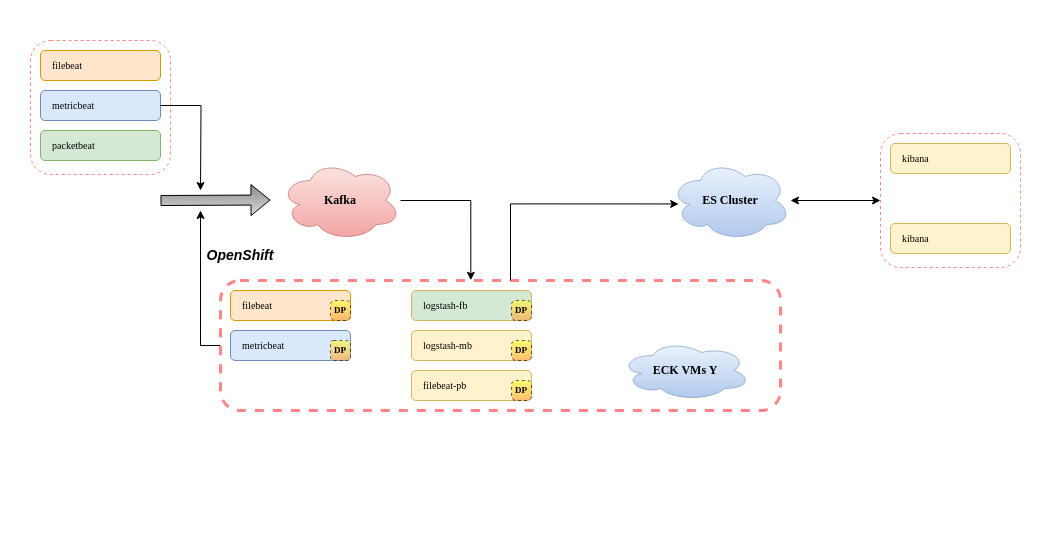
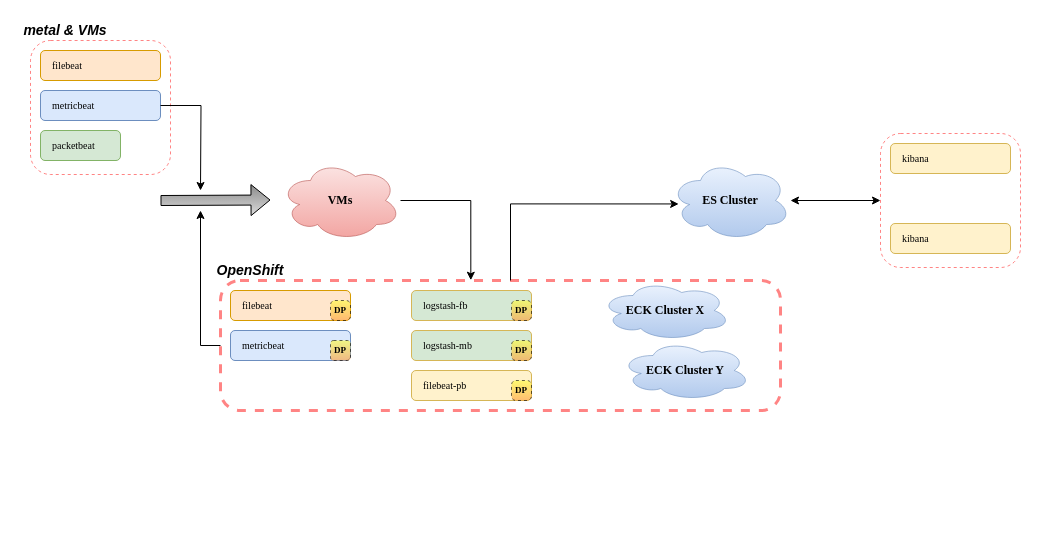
none -> (66, 31)
(101, 146) -> (81, 146)
(341, 201) -> (341, 201)
(241, 256) -> (251, 271)
none -> (666, 311)
(472, 346) -> (472, 346)
(686, 371) -> (686, 371)
